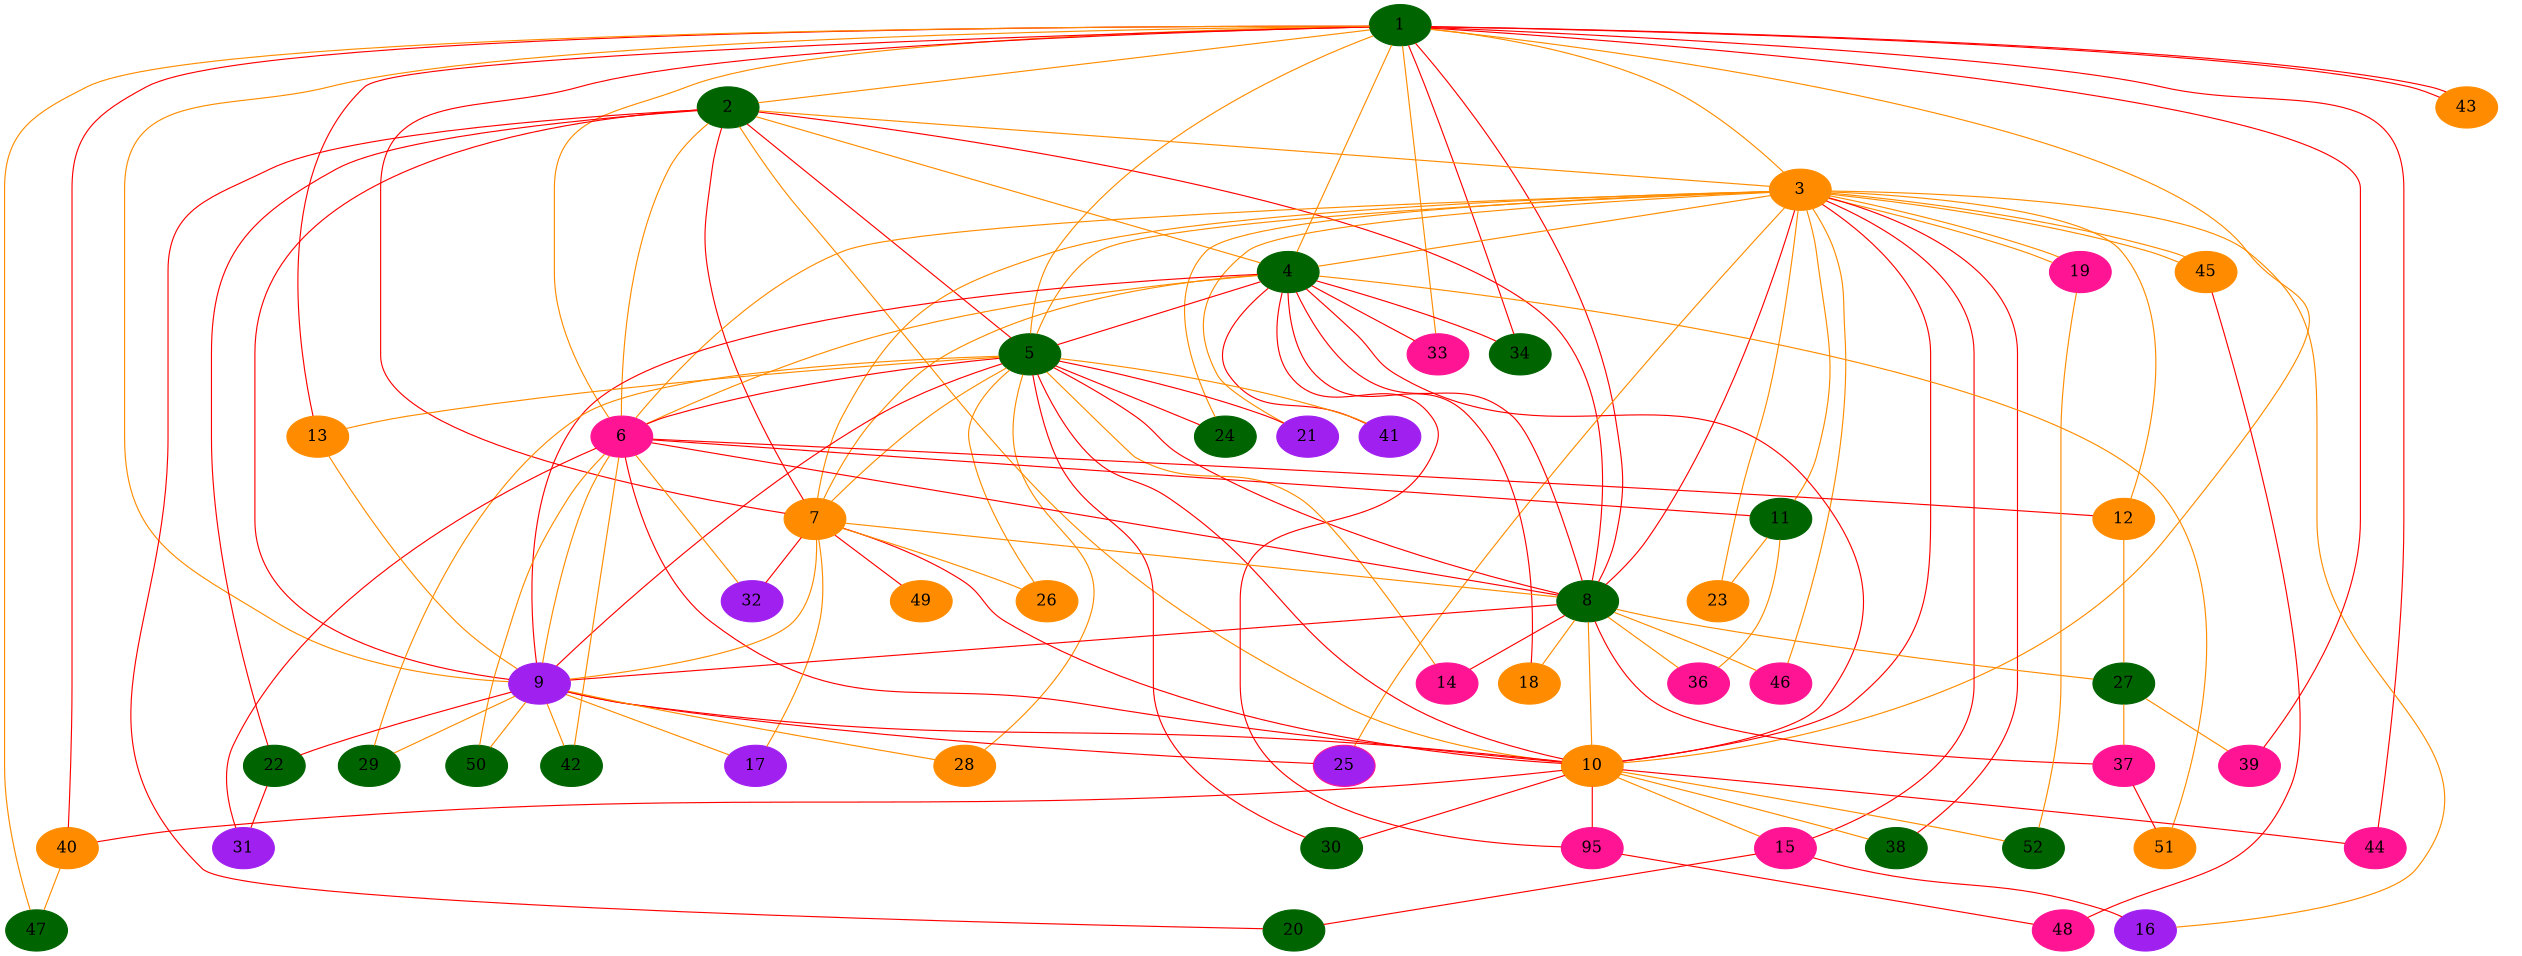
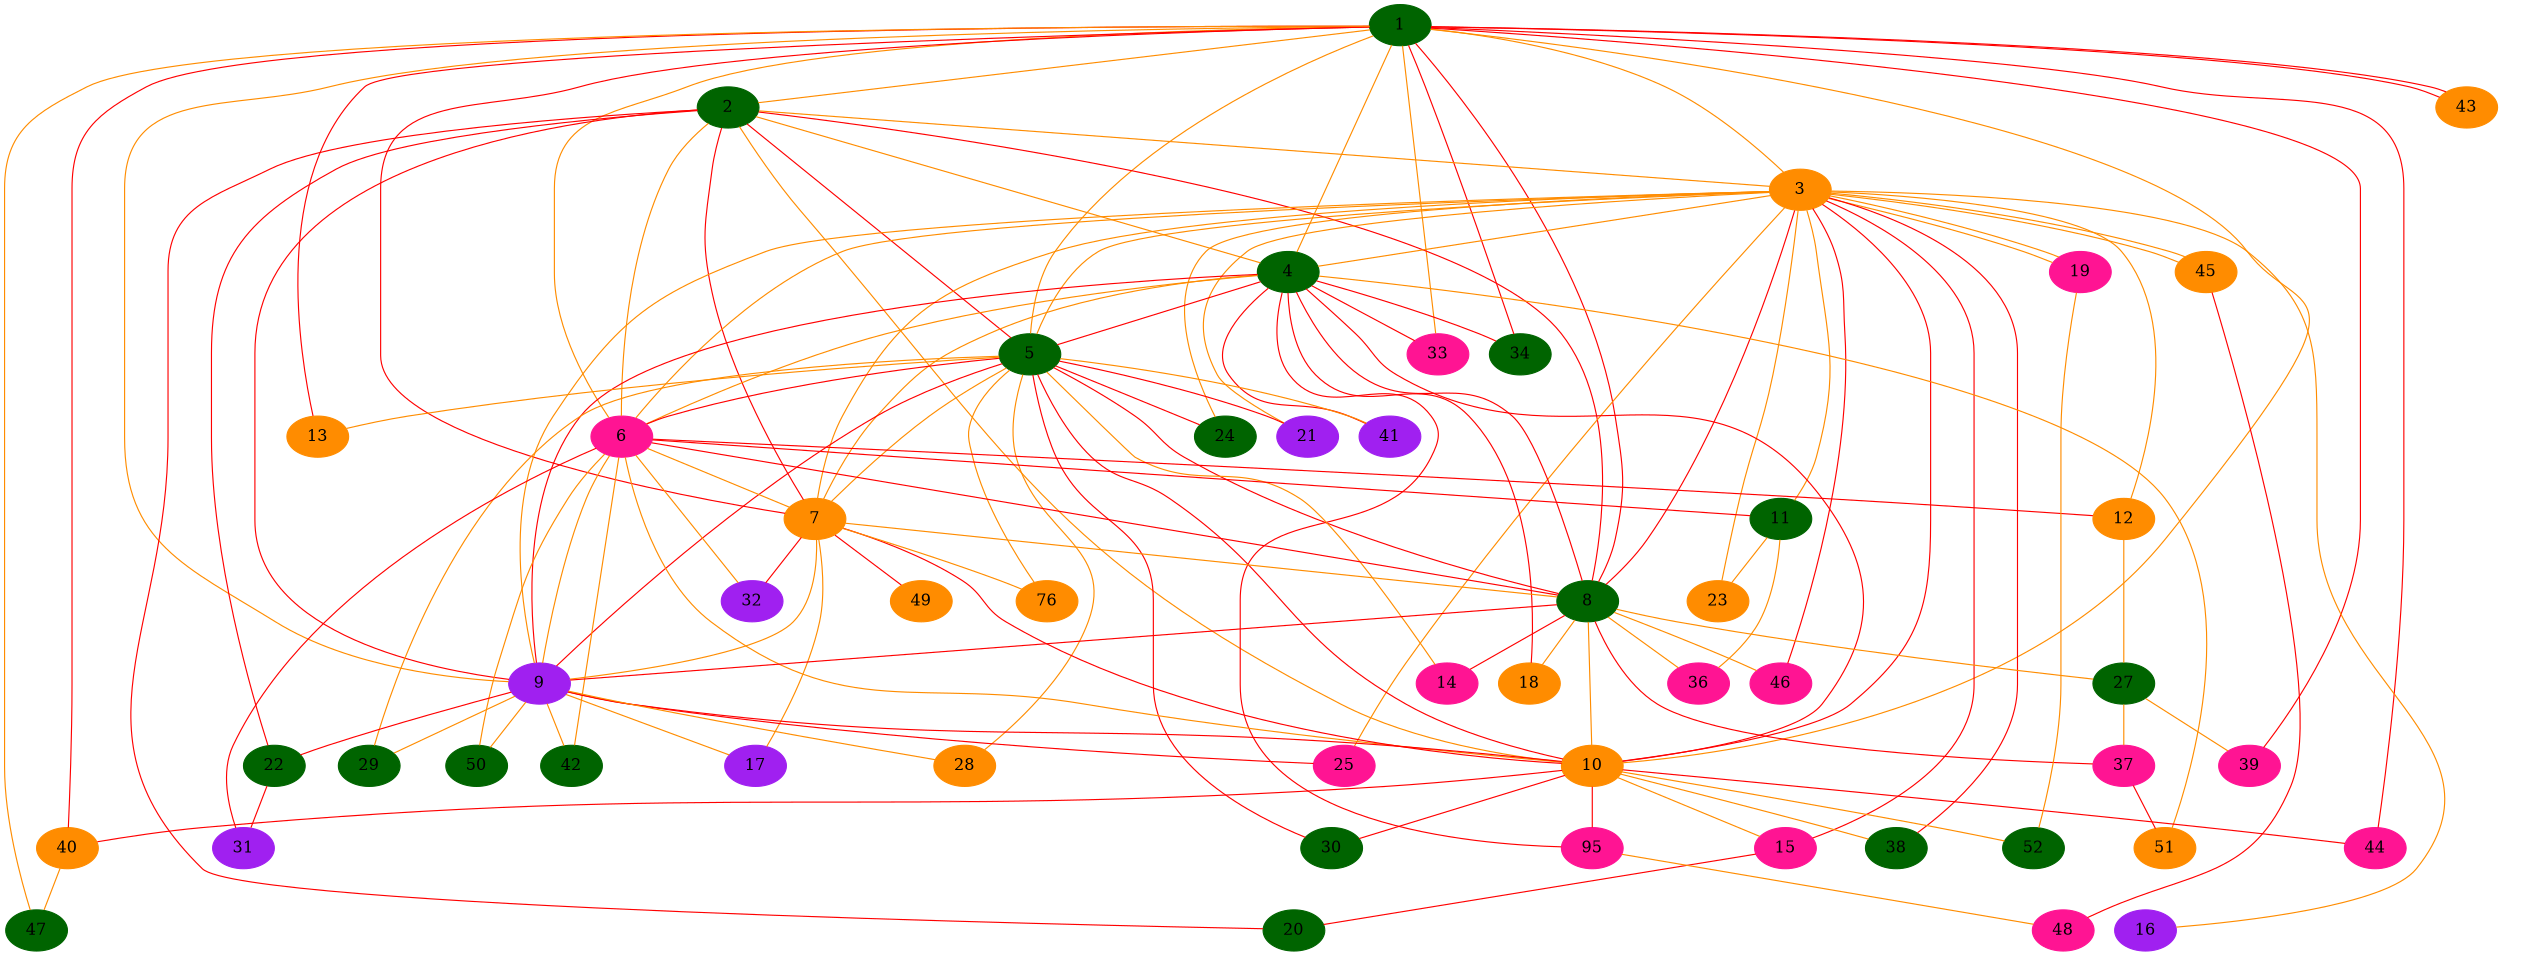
(1841, 436) -> (1841, 436)
none -> (719, 478)
(412, 573) -> (926, 229)
(1047, 601) -> (1047, 601)
(1009, 696) -> (1009, 696)
(1344, 766) -> (1344, 766)
(1968, 885) -> none
(1828, 889) -> (1828, 889)
